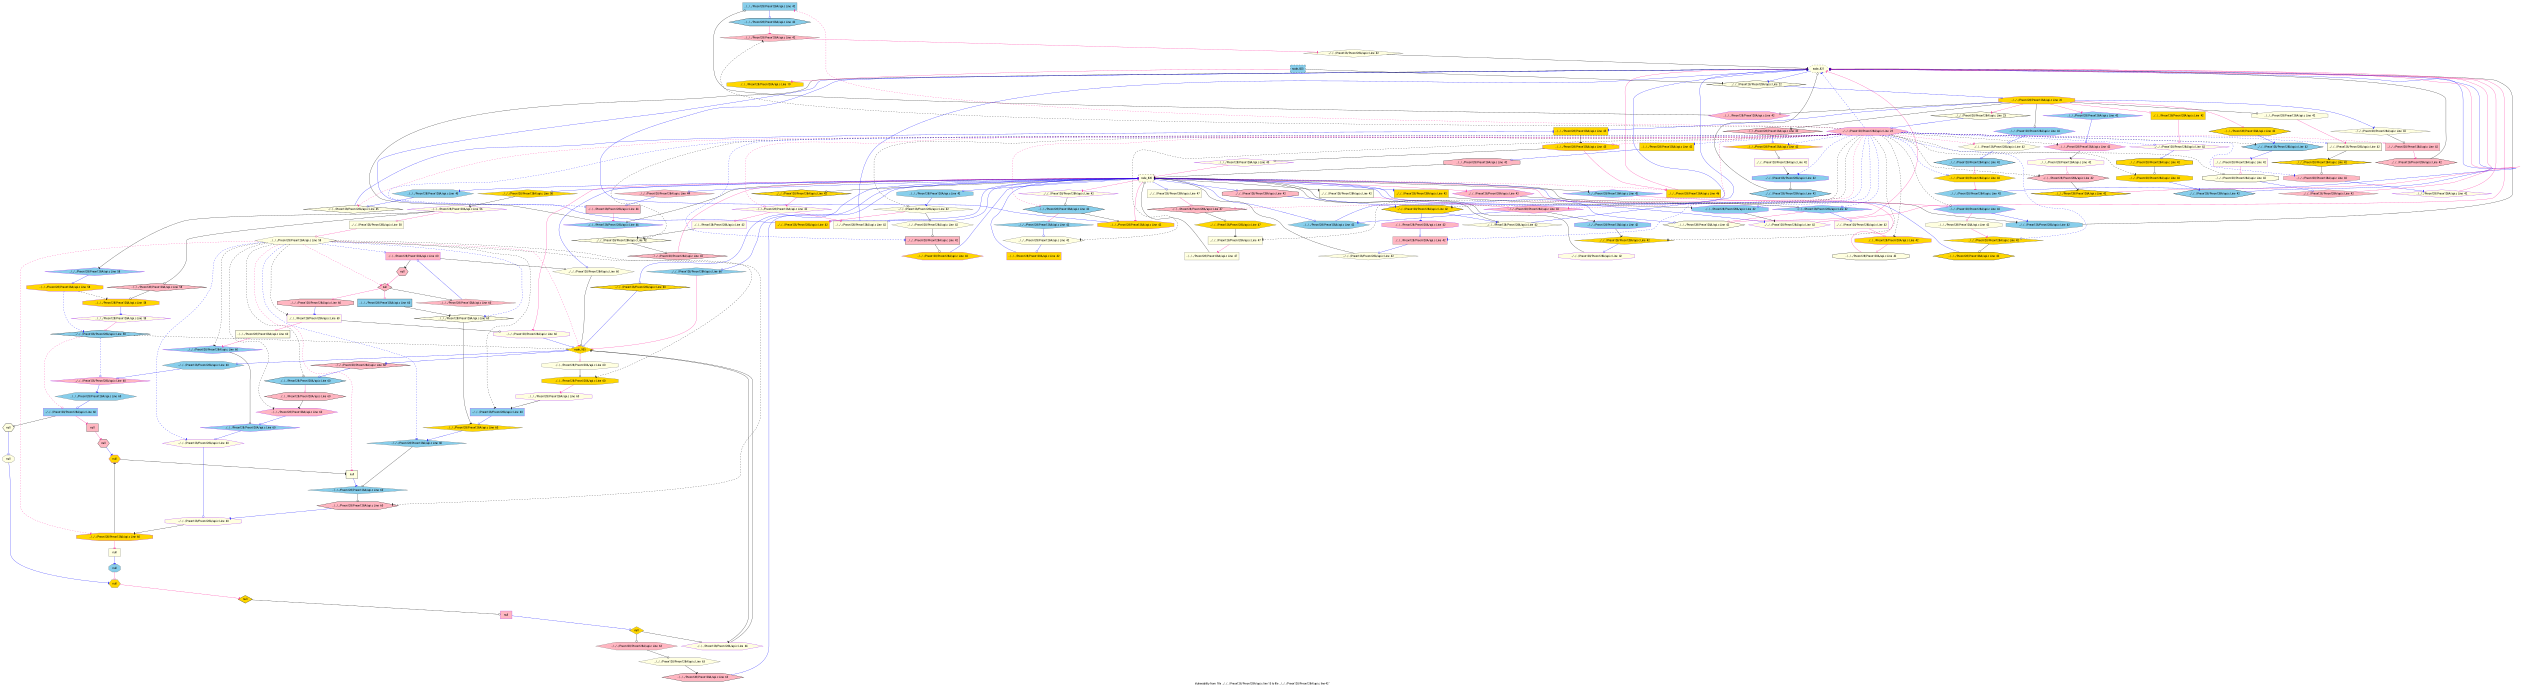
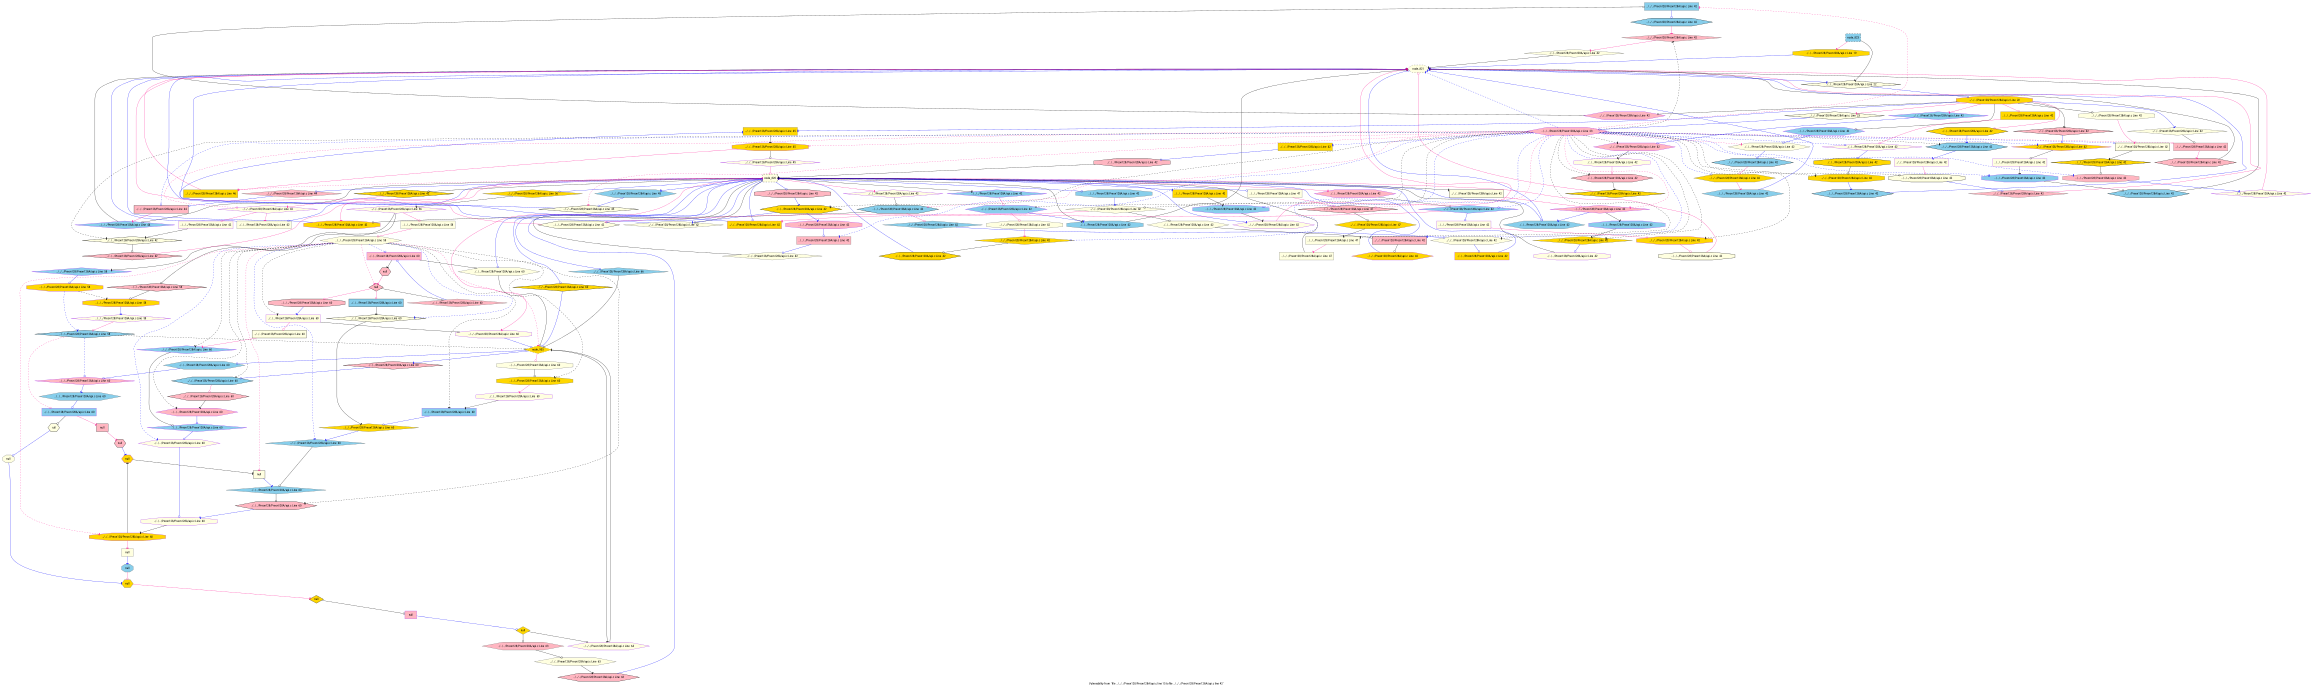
none -> (1612, 62)
(670, 338) -> (590, 318)
